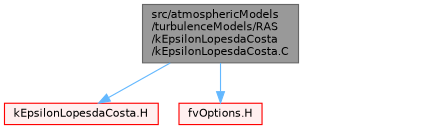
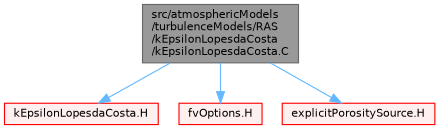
none -> (359, 114)
